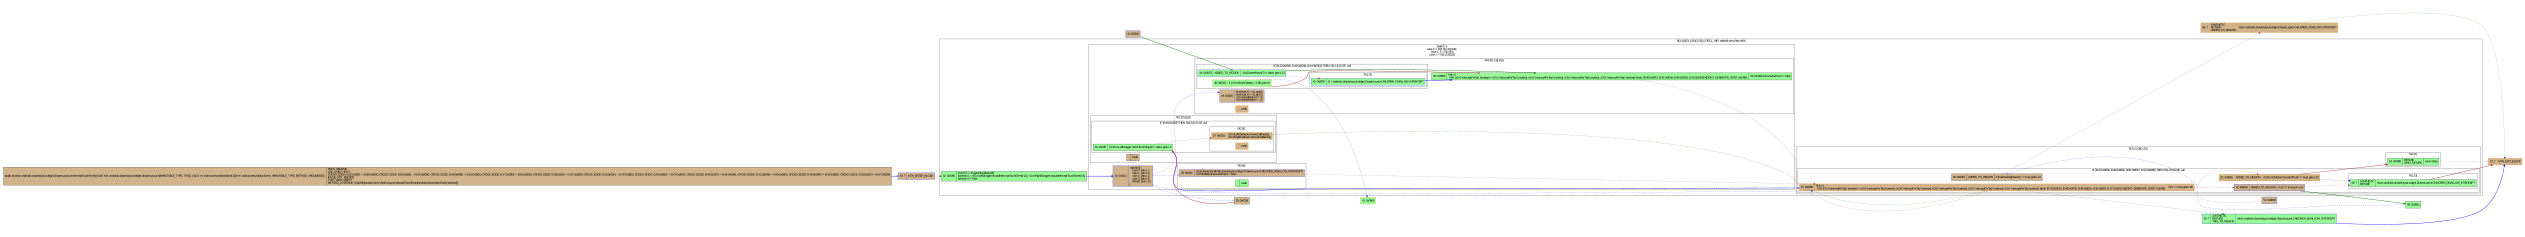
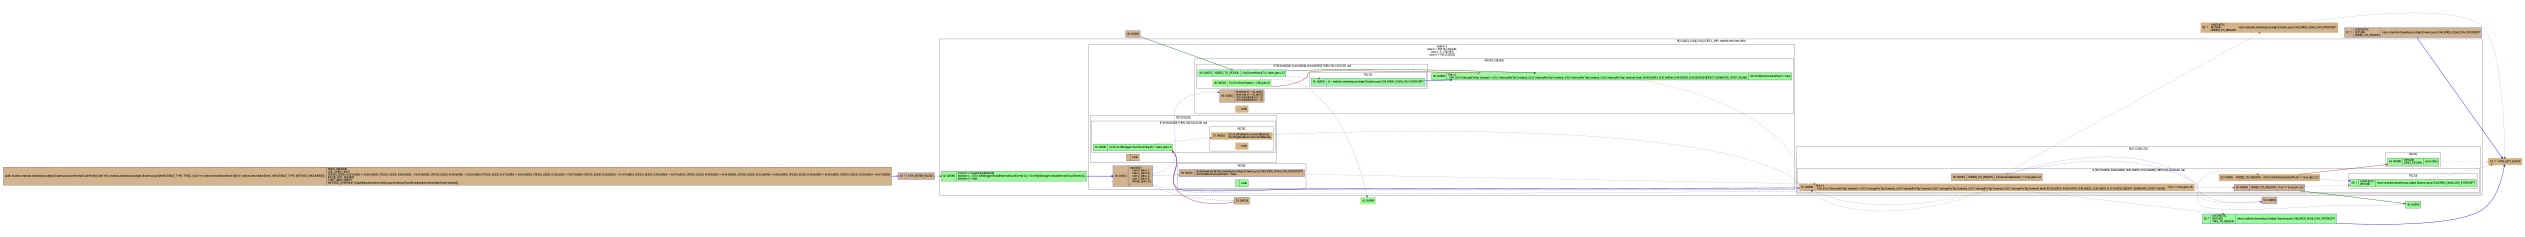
none -> (2413, 33)
none -> (2139, 164)
(2460, 173) -> (2460, 173)
